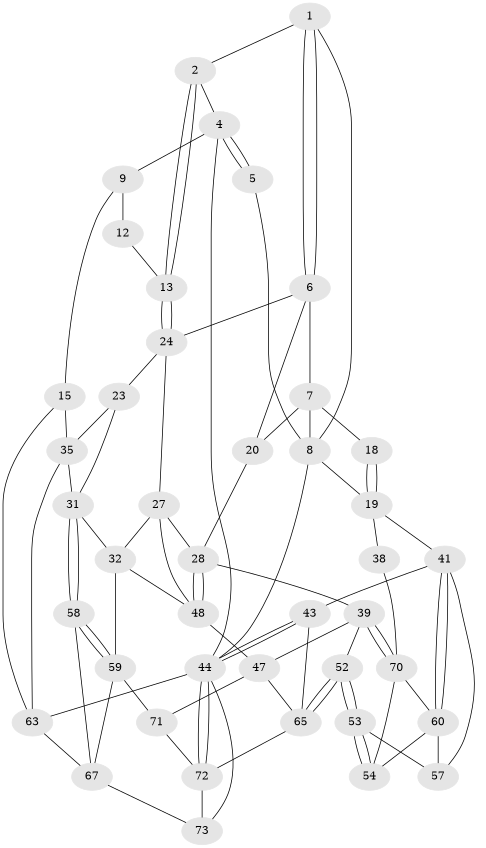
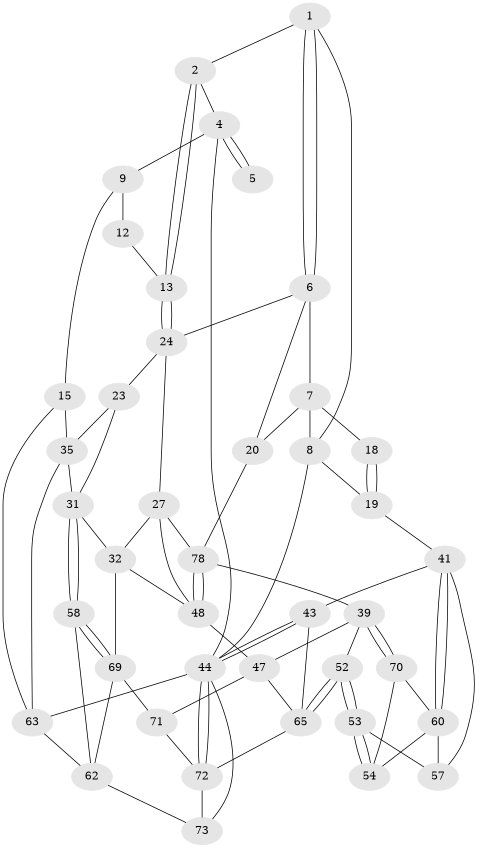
(268, 319) -> none
(198, 560) -> (198, 560)
(379, 560) -> none
(115, 668) -> (115, 668)
(92, 777) -> (92, 777)
